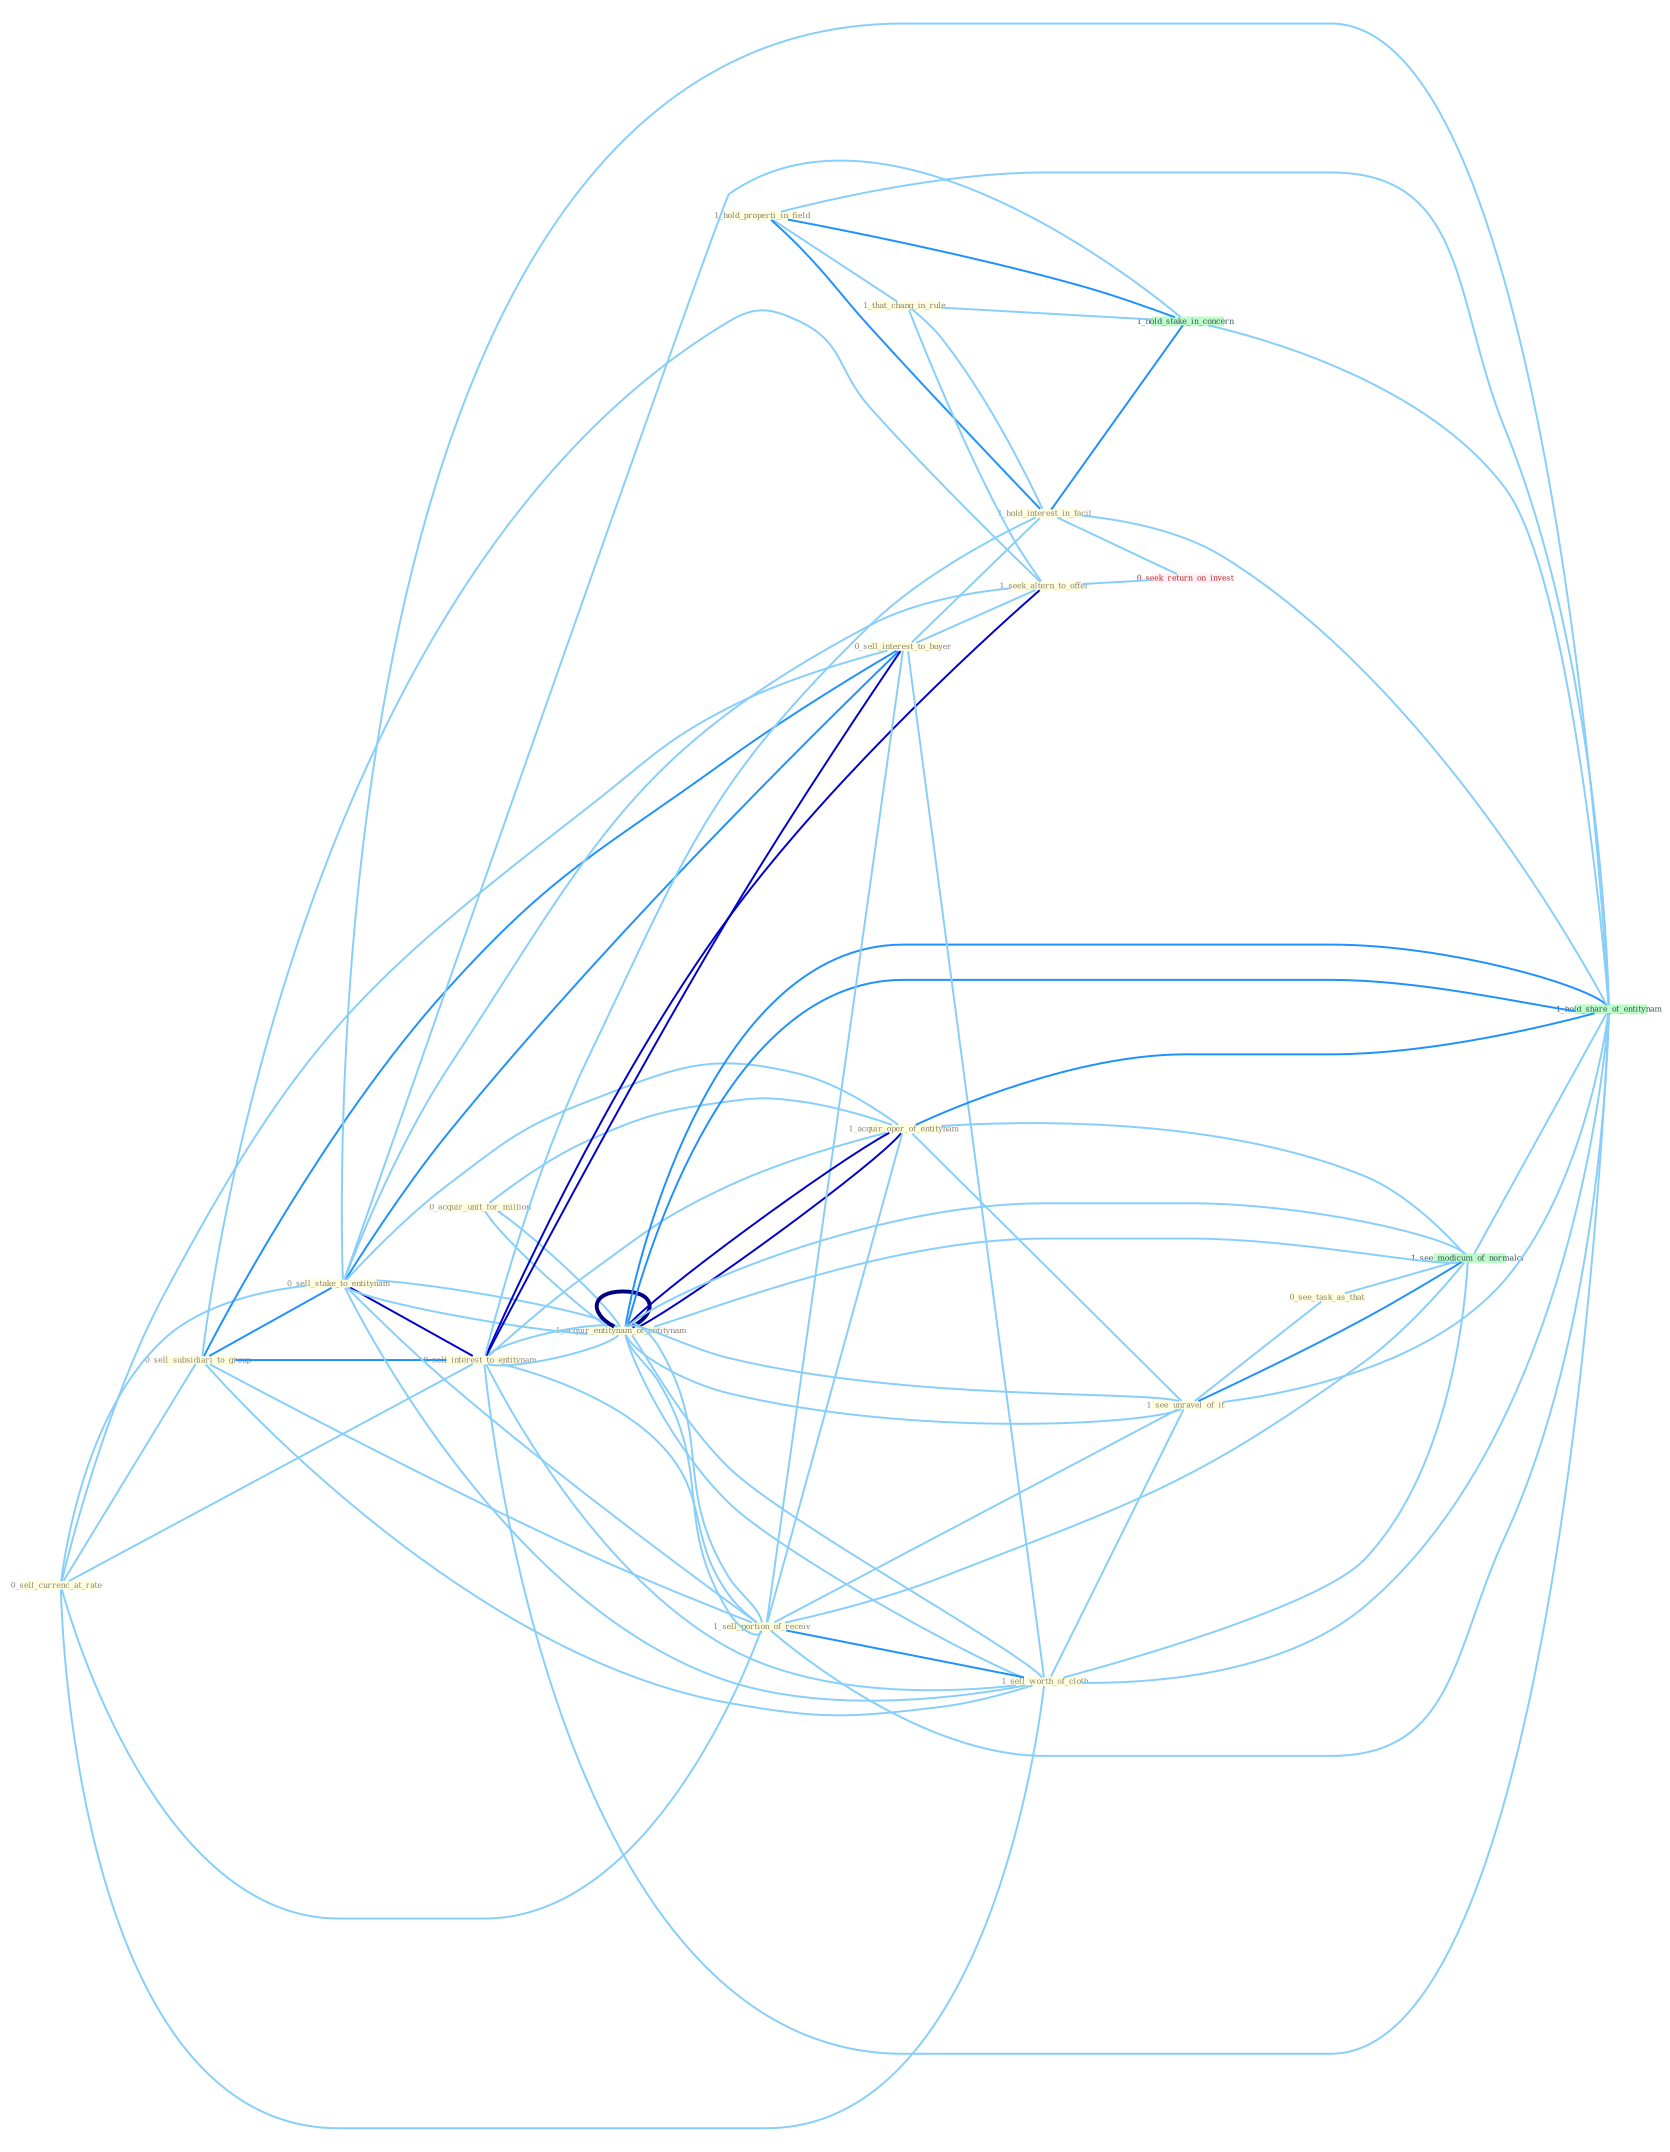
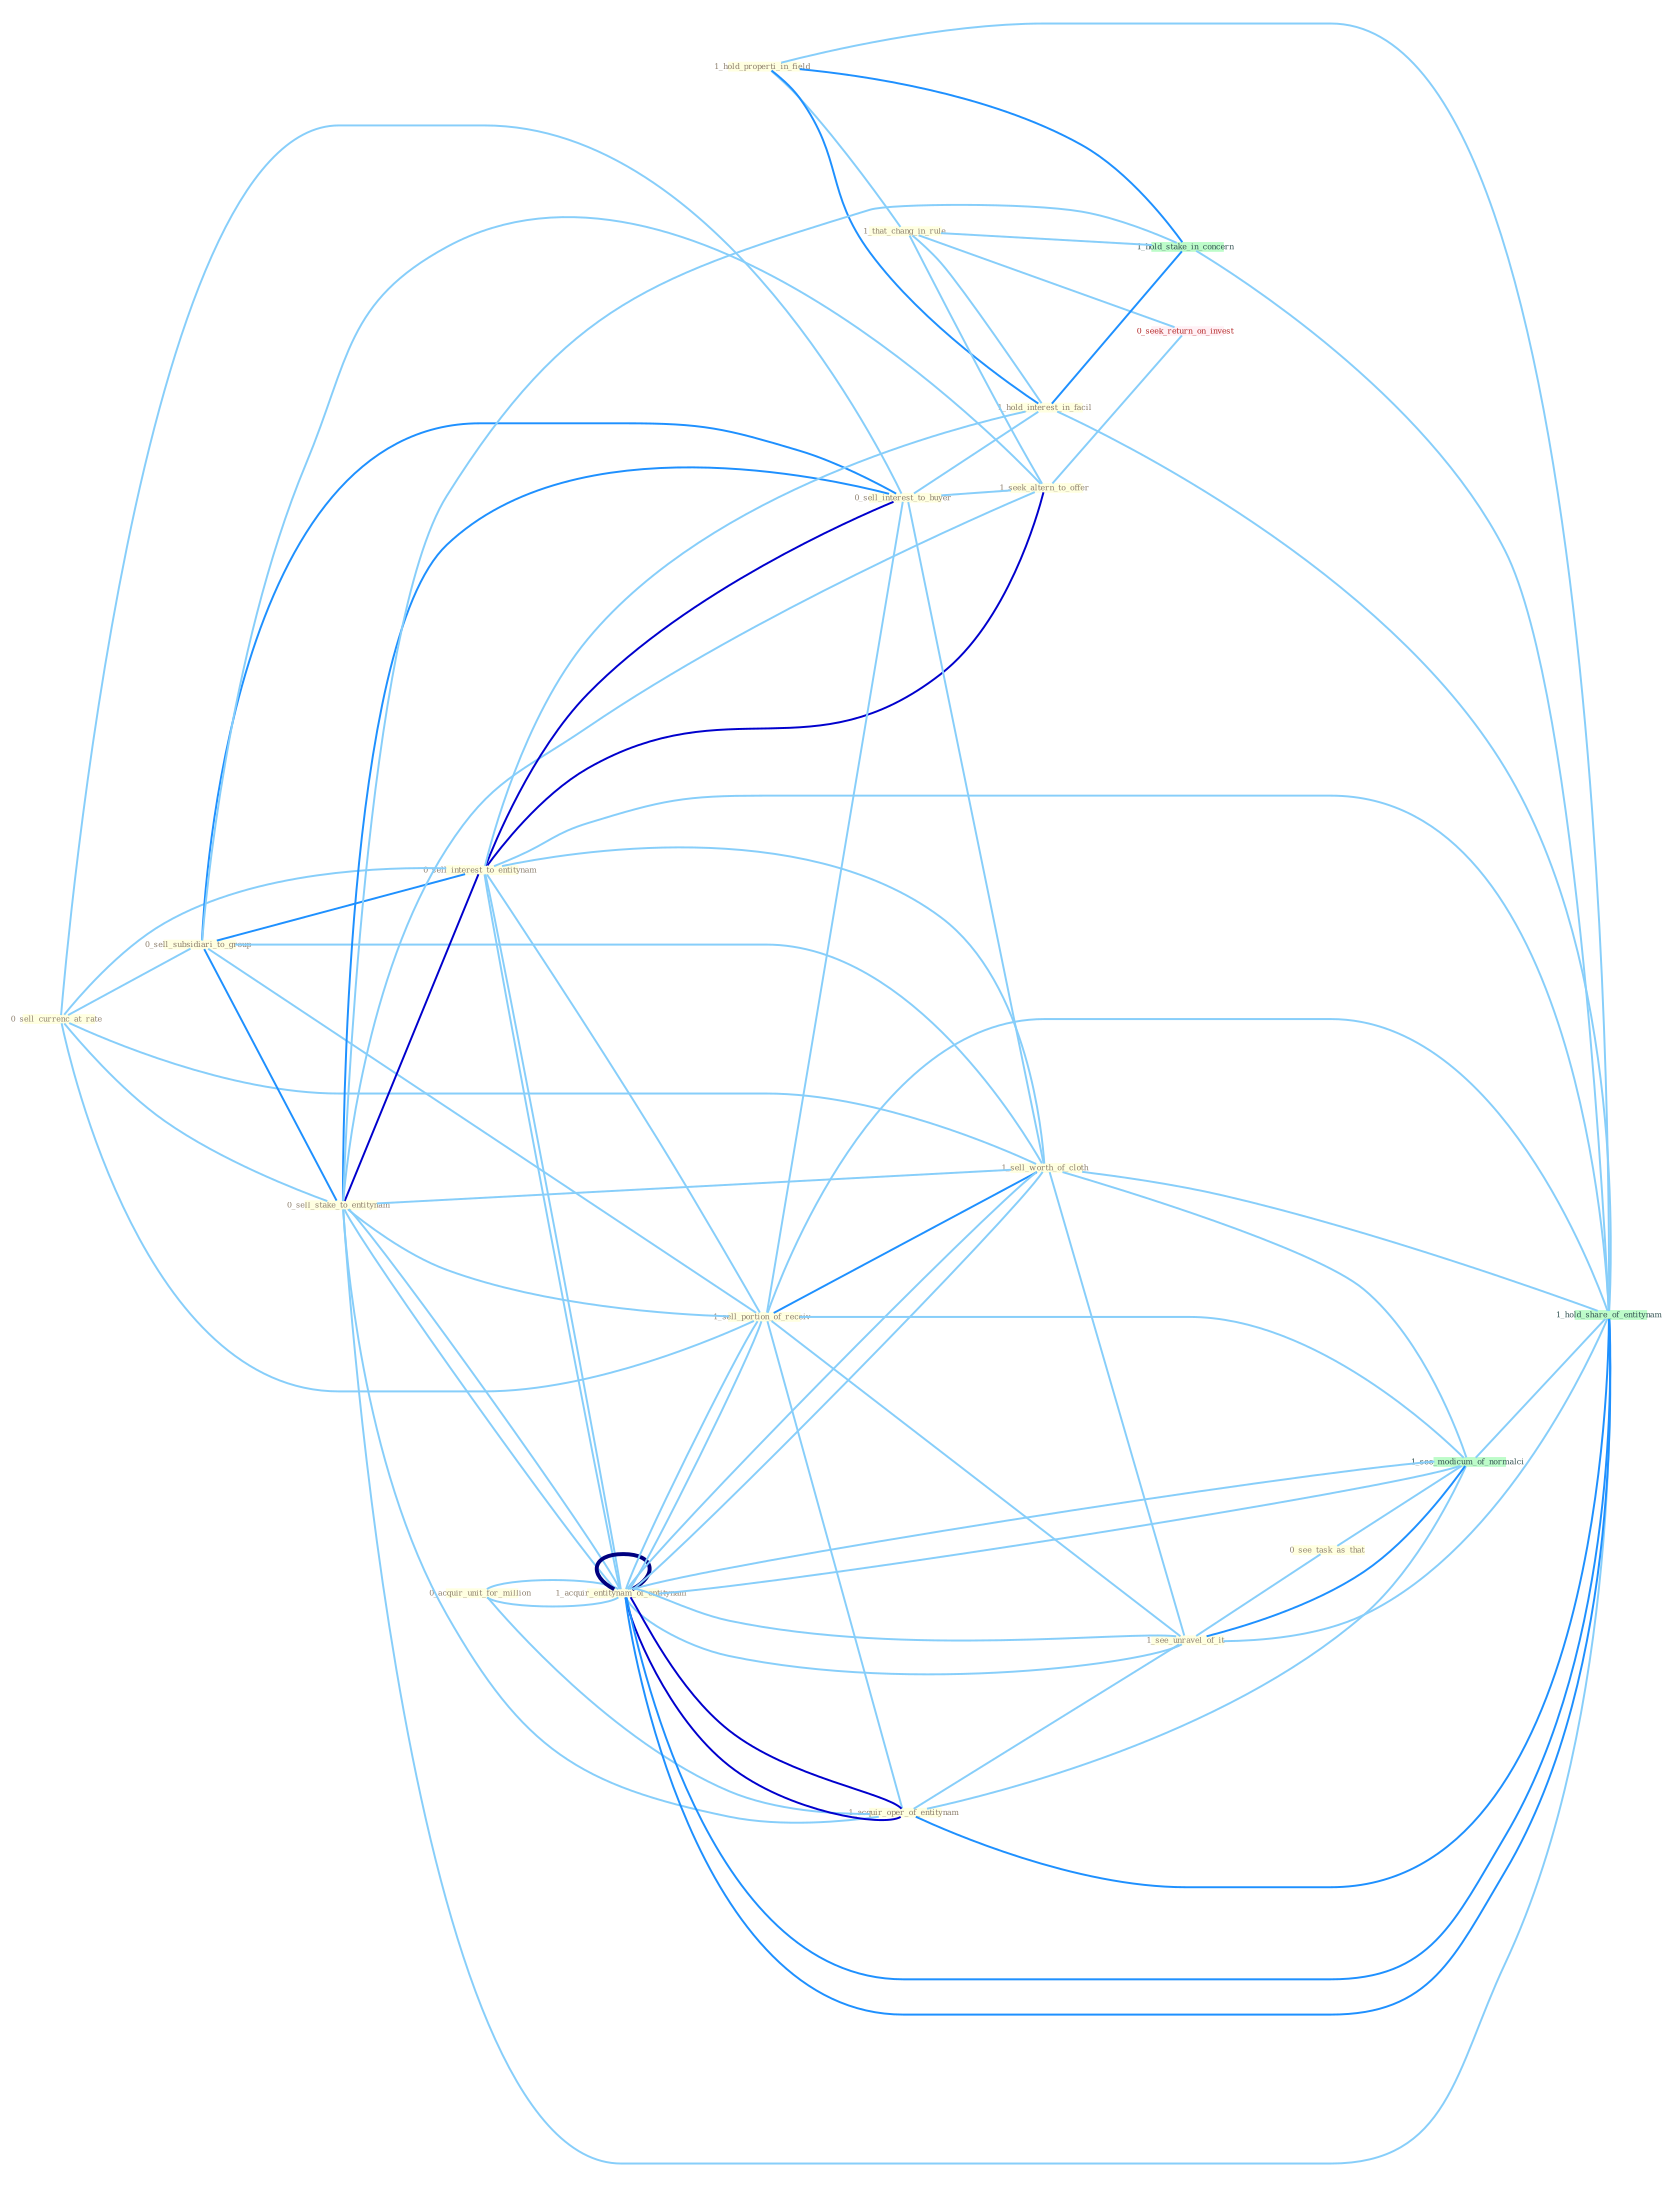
(1117, 546) -> (1047, 281)
(682, 1210) -> none
